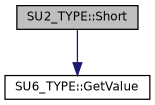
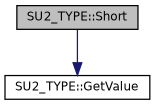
(77, 87) -> (77, 87)
